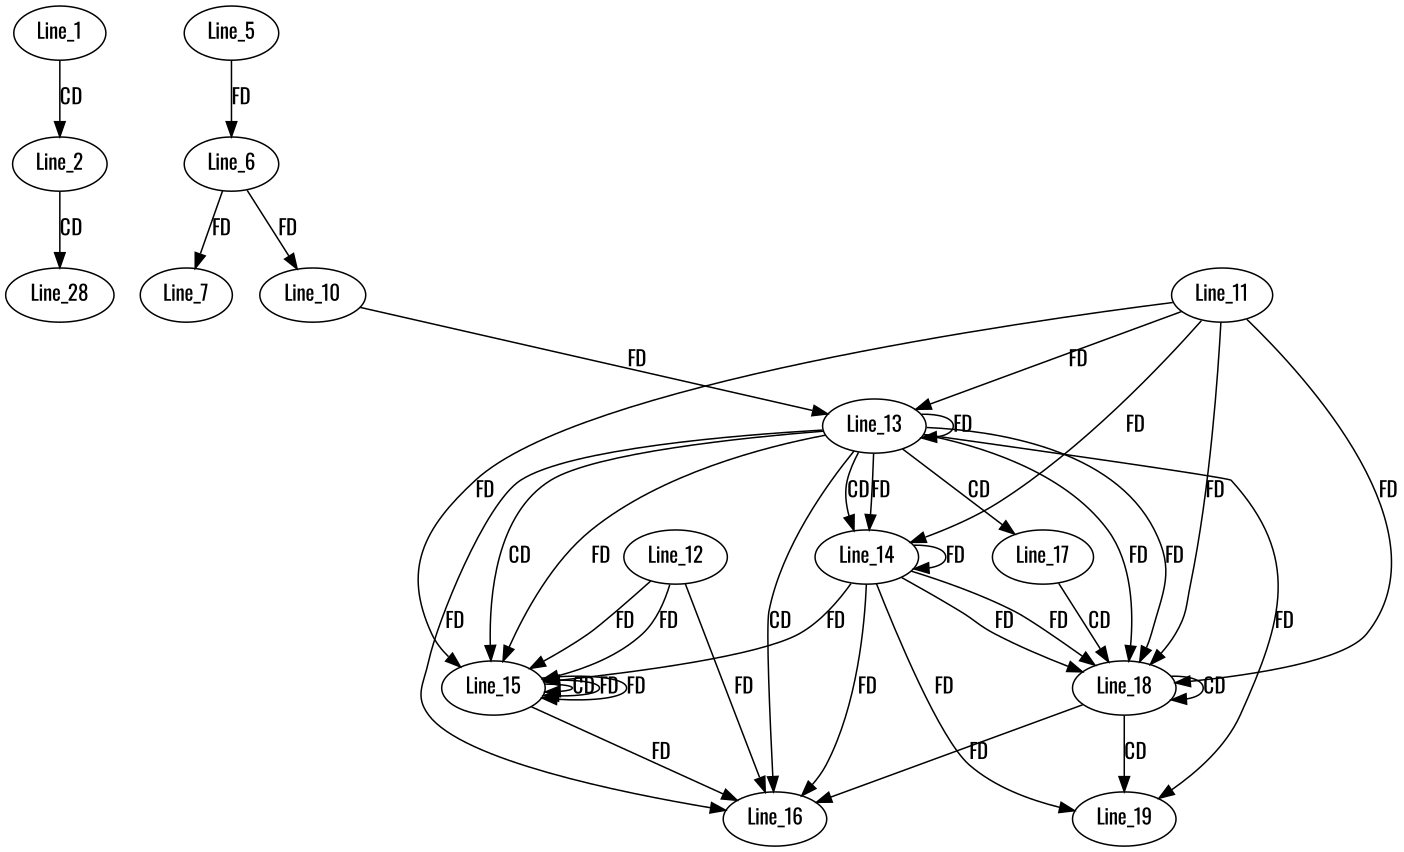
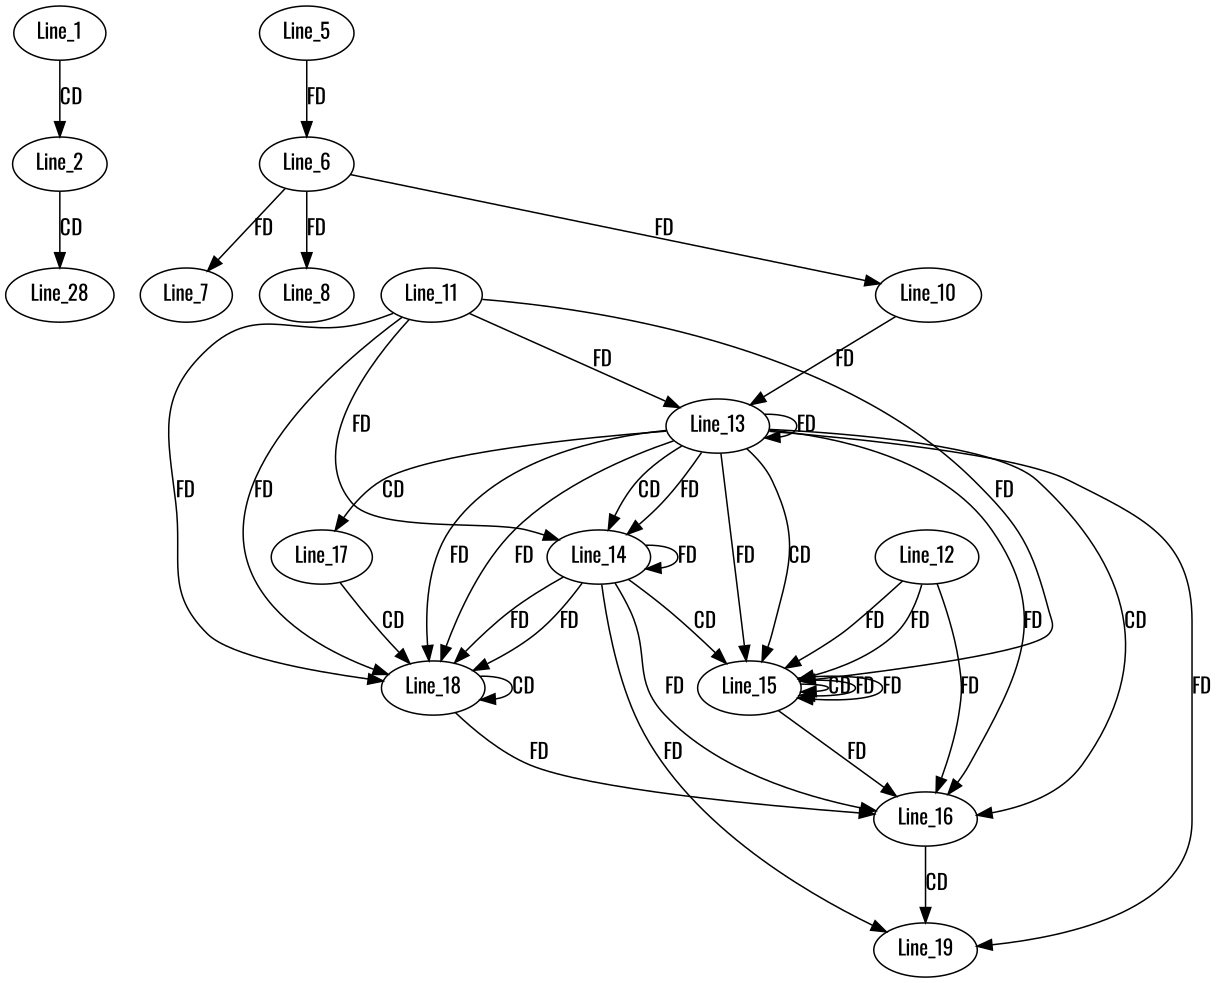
none -> (307, 295)
(836, 623) -> (706, 623)
(1124, 746) -> (926, 877)
